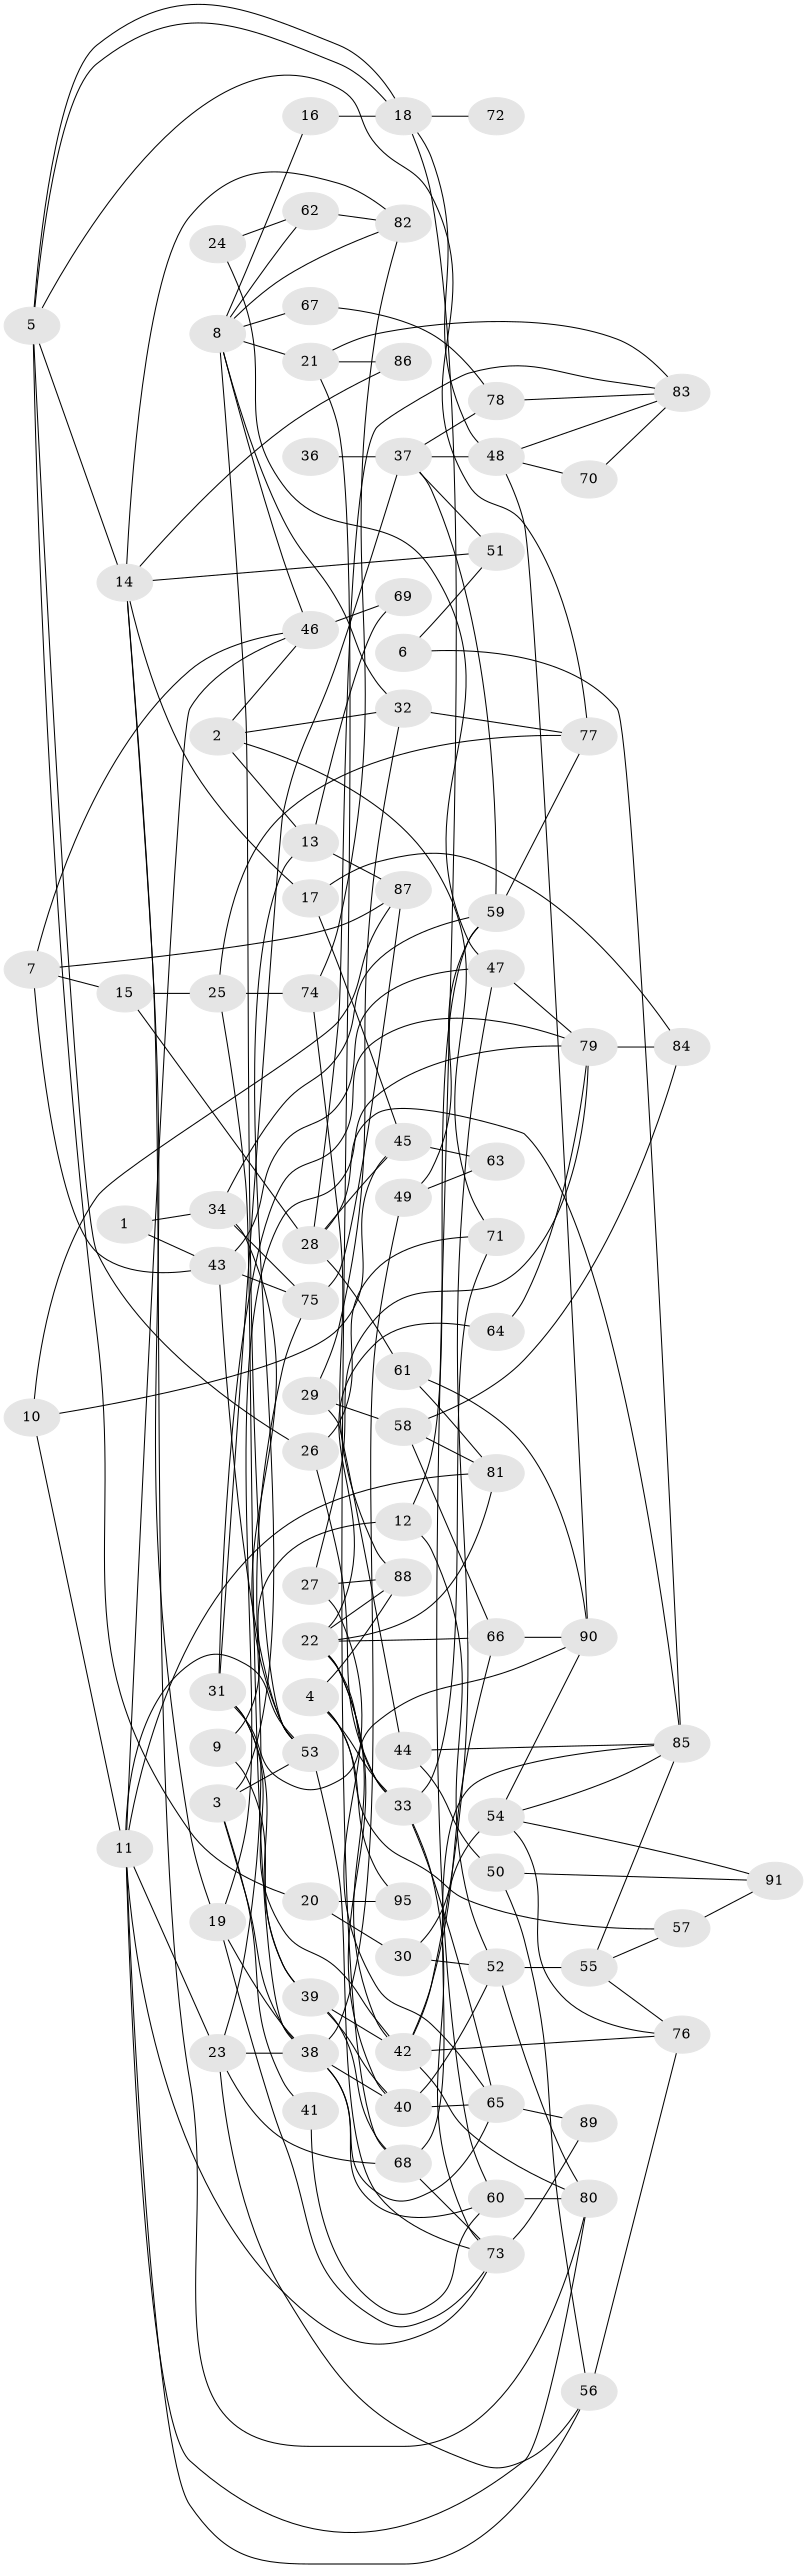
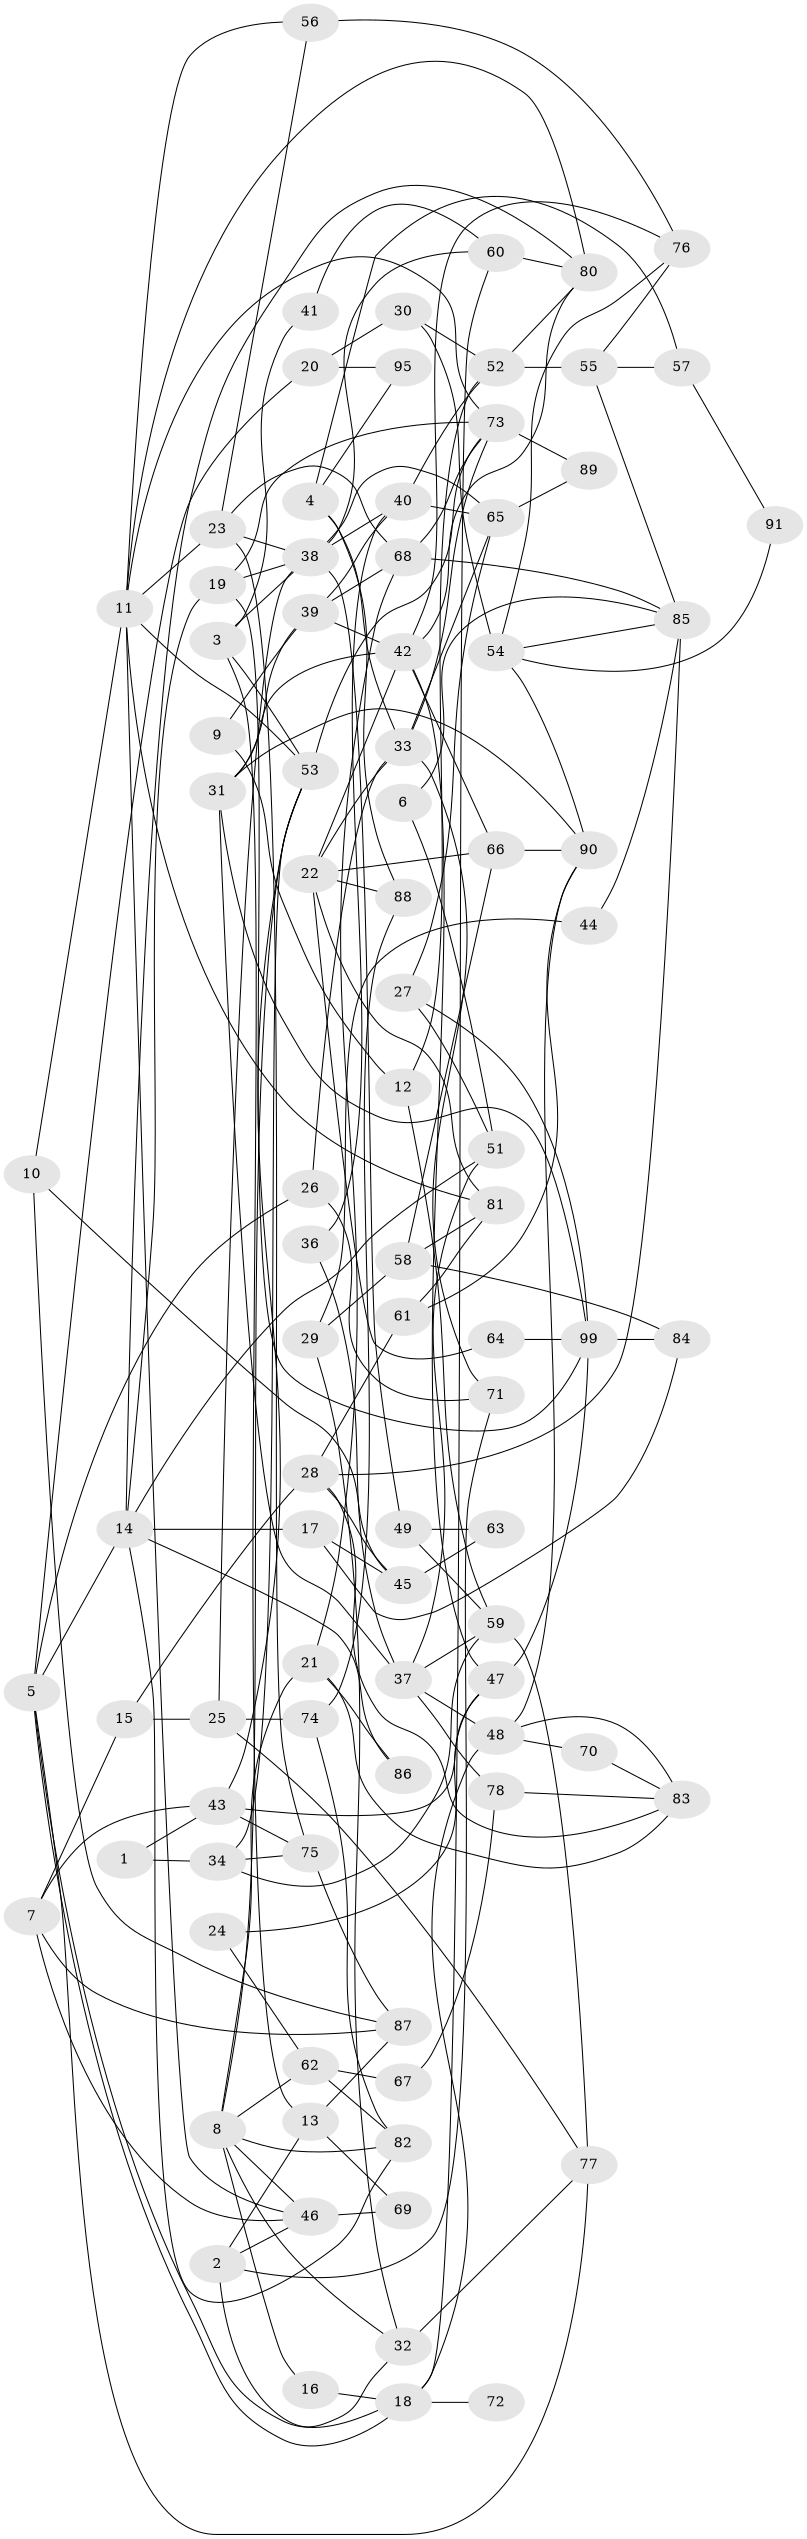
(264, 320) -> (349, 2073)
(589, 1047) -> (589, 1339)
(357, 1582) -> (468, 1090)
(496, 1873) -> none
(357, 1875) -> (358, 909)
